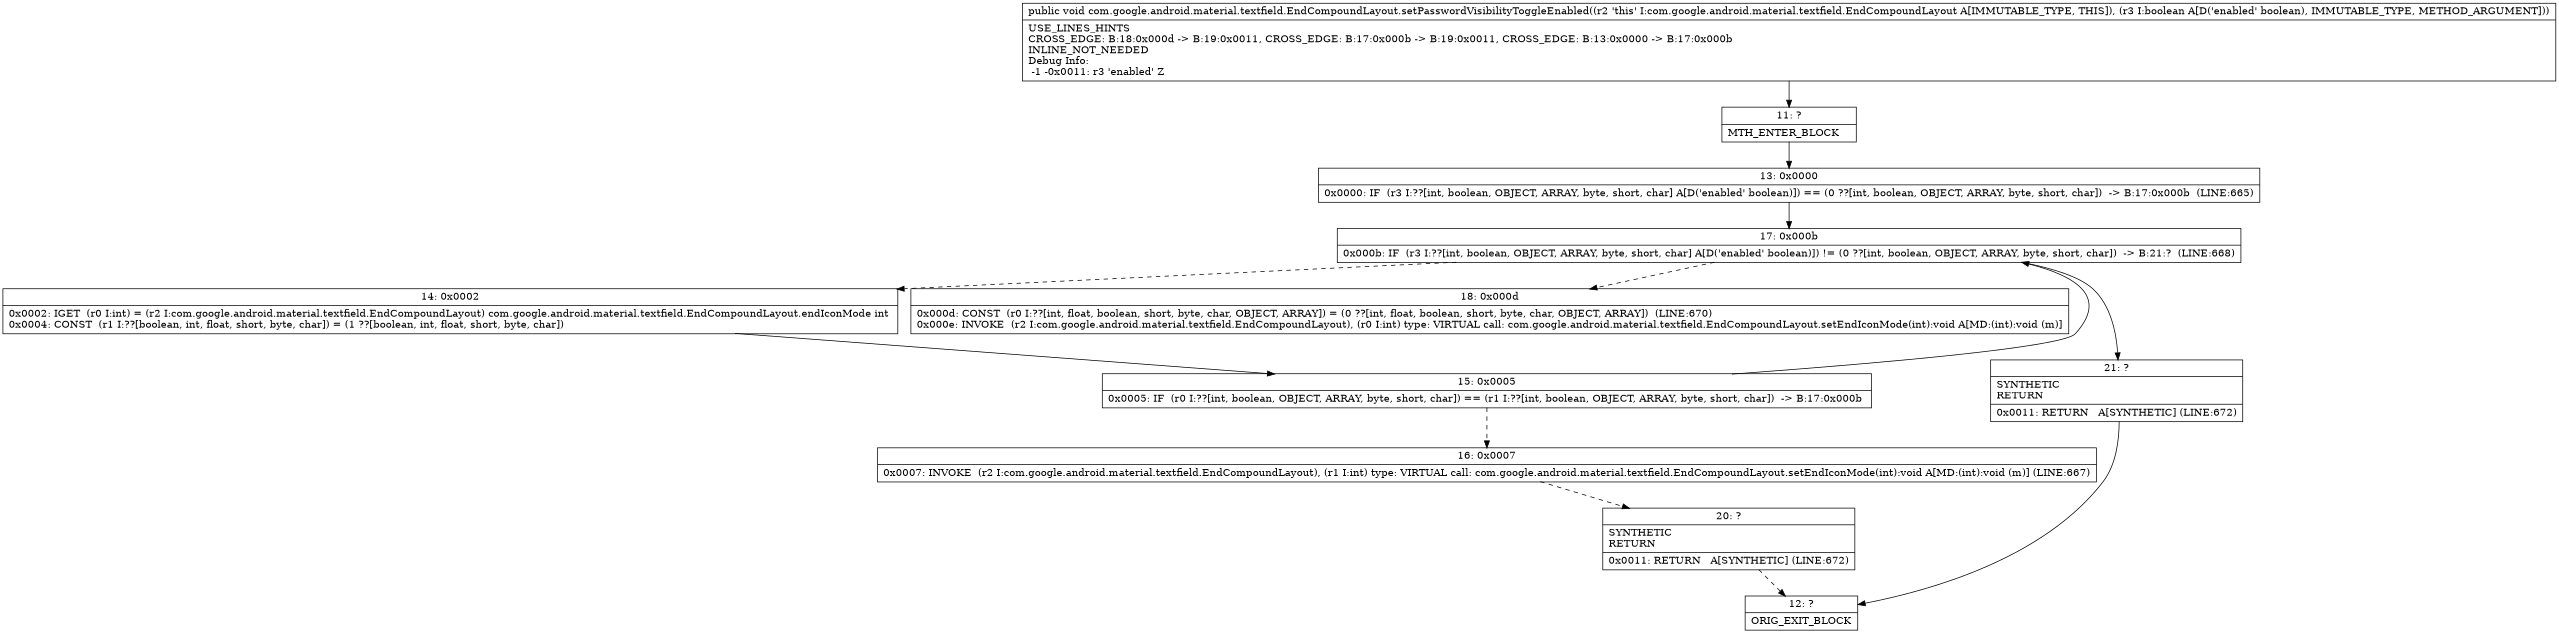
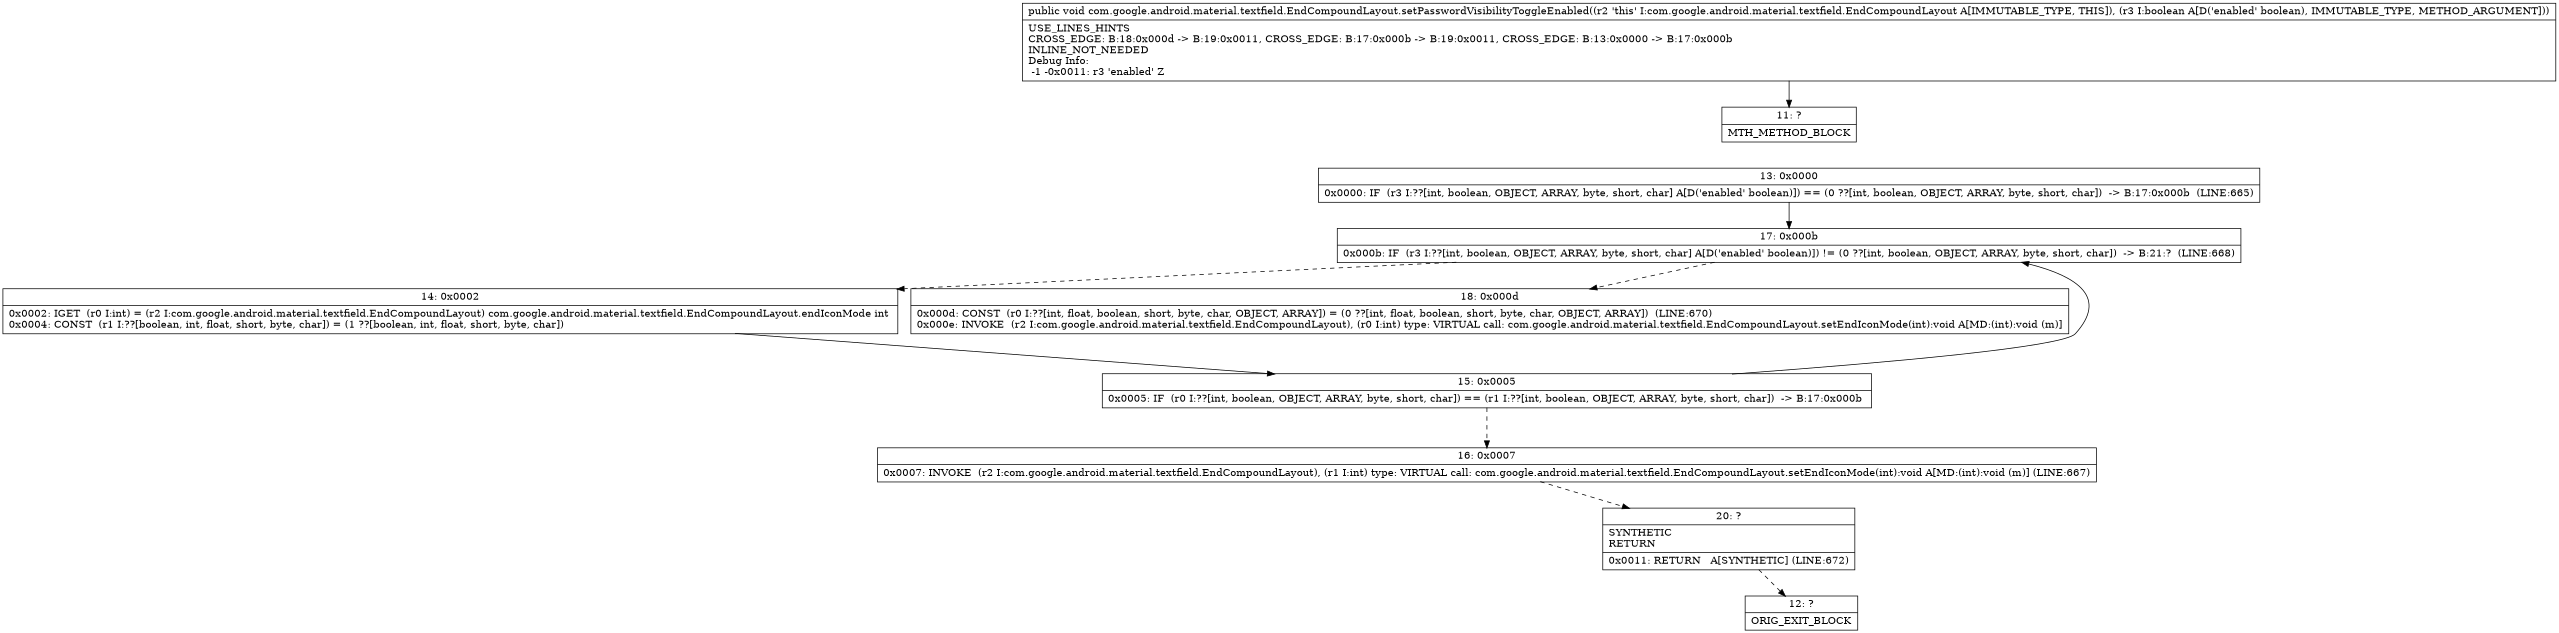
(1784, 133) -> (1789, 133)
(1789, 151) -> none
(2117, 391) -> none
